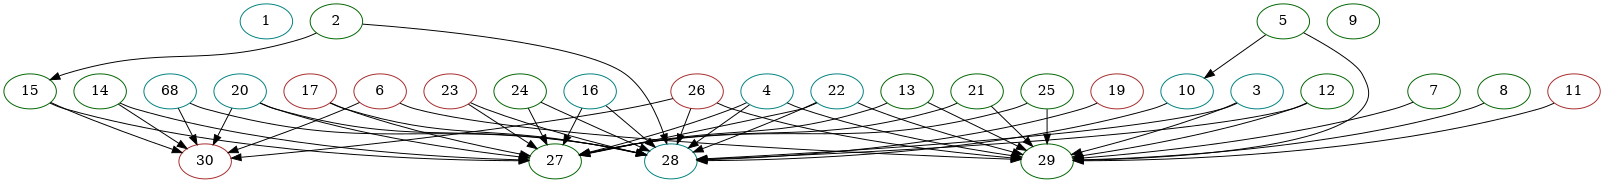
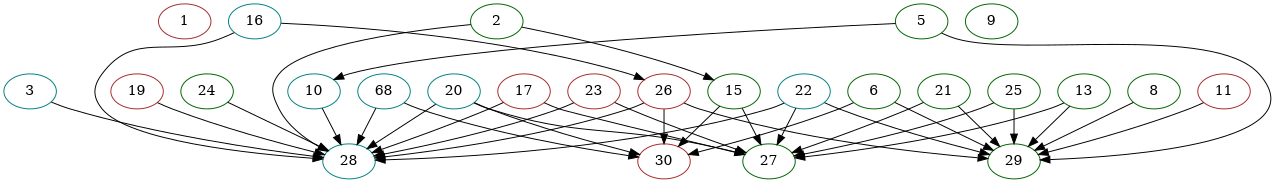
(266, 21) -> (185, 21)
(100, 91) -> none
(380, 91) -> (874, 91)
(767, 91) -> none
(1327, 91) -> none
(1434, 91) -> none
(533, 117) -> none
(574, 124) -> (460, 39)
(1128, 139) -> none
